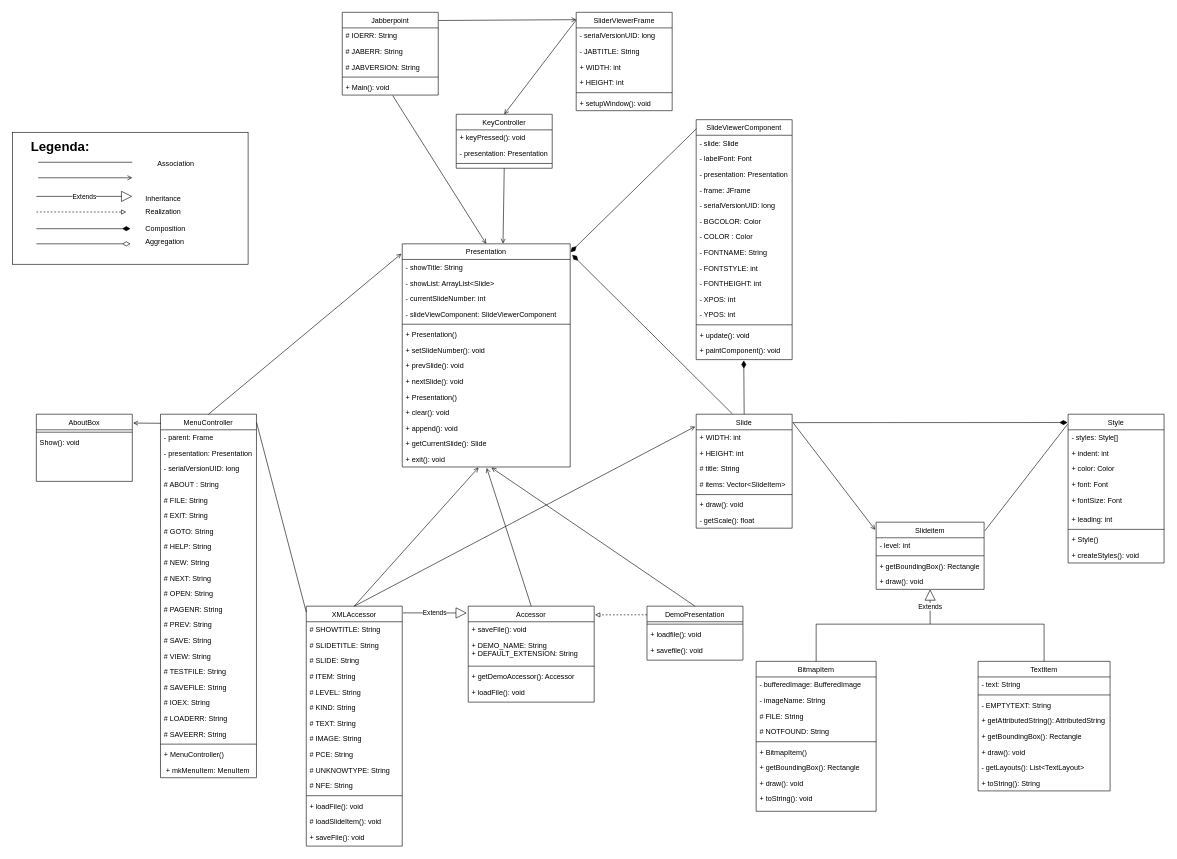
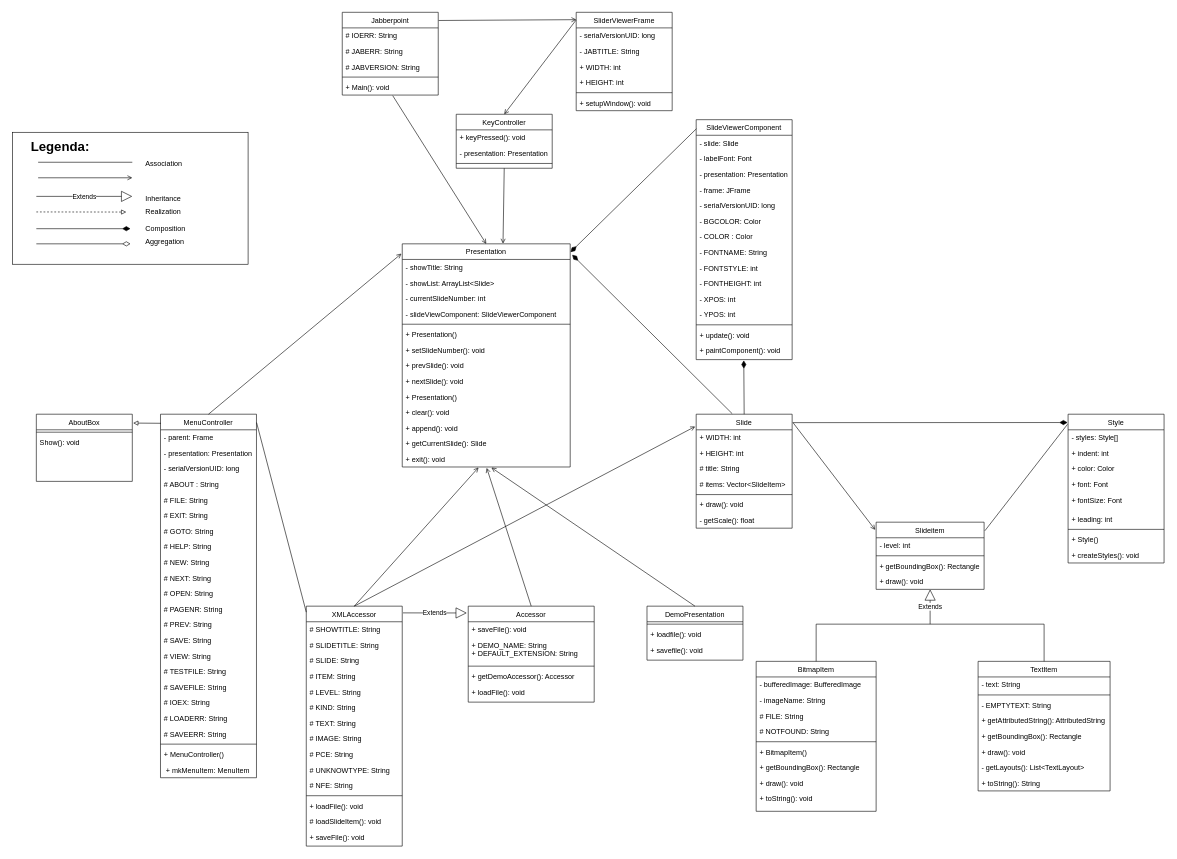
(181, 164) -> (169, 164)
(138, 423) -> (139, 423)
(624, 615) -> none
